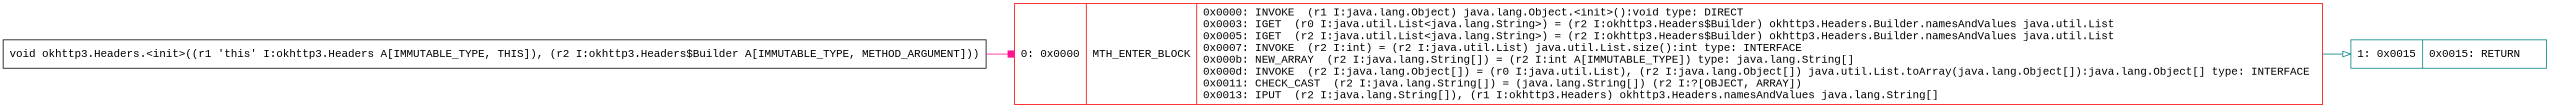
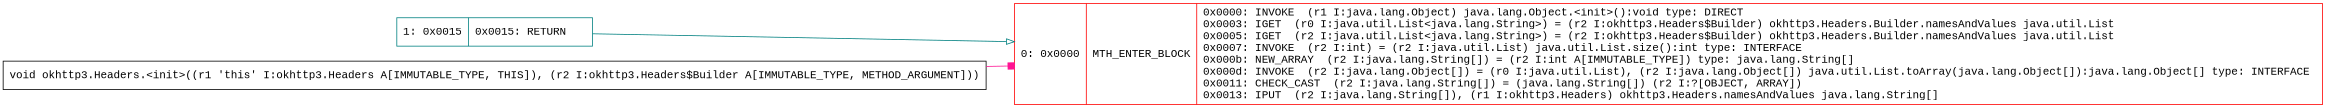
(2333, 54) -> (799, 38)
